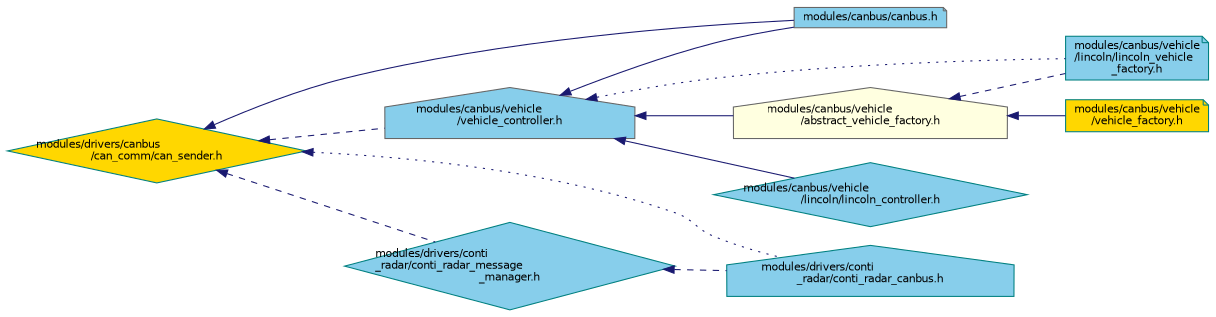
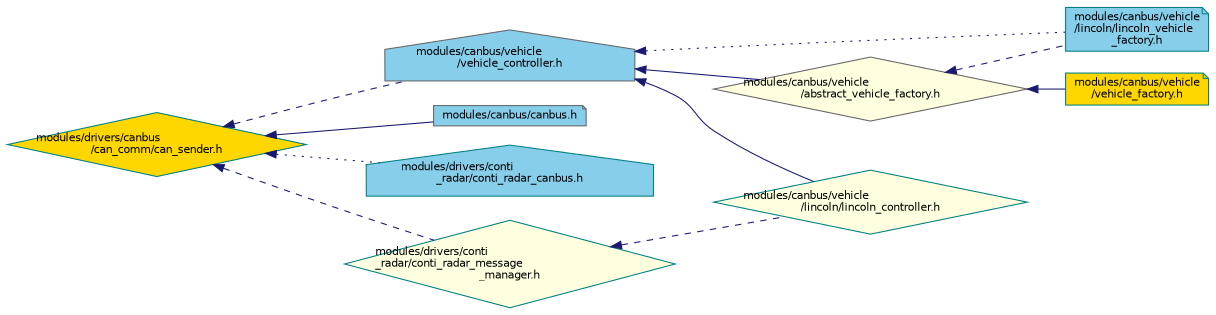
(680, 53) -> none
(870, 116) -> (870, 89)
(870, 195) -> (870, 202)
(510, 266) -> (510, 264)
(700, 270) -> (703, 231)
